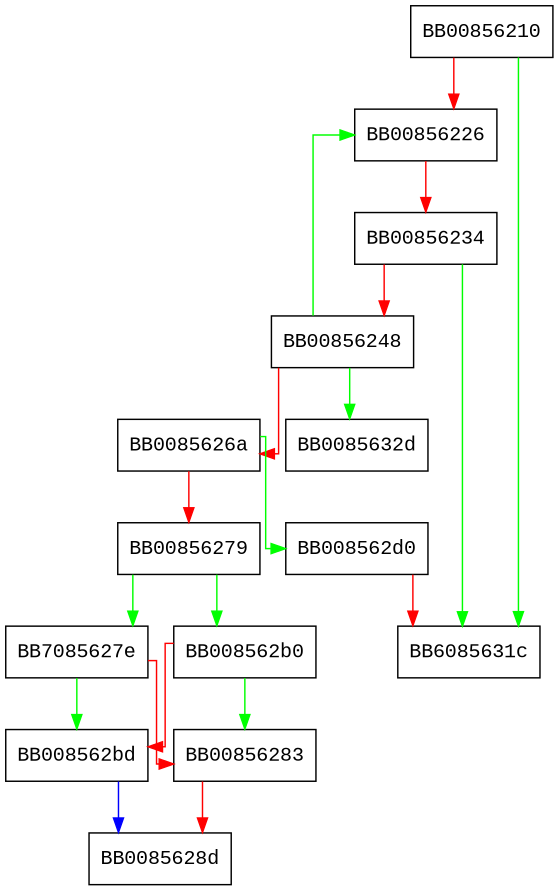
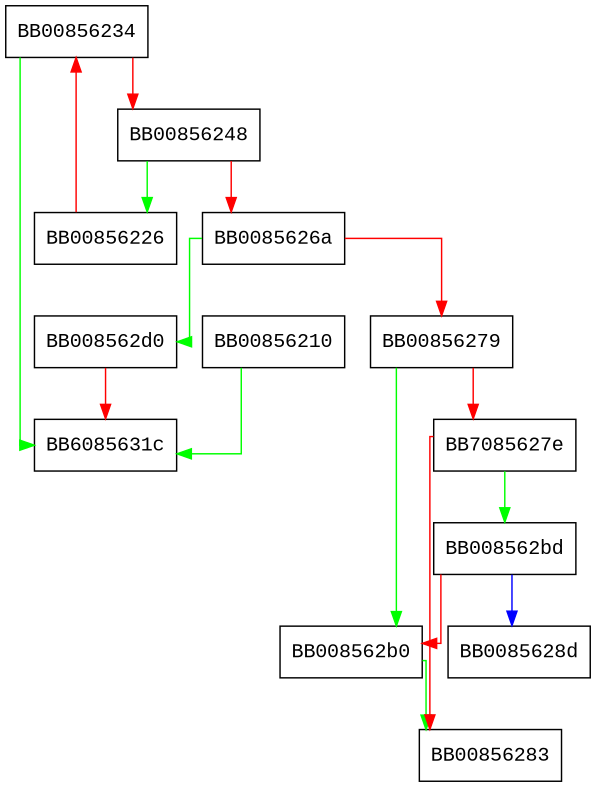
(454, 76) -> none
(357, 445) -> none
(133, 593) -> (473, 386)
(165, 692) -> (441, 611)
(202, 800) -> none
